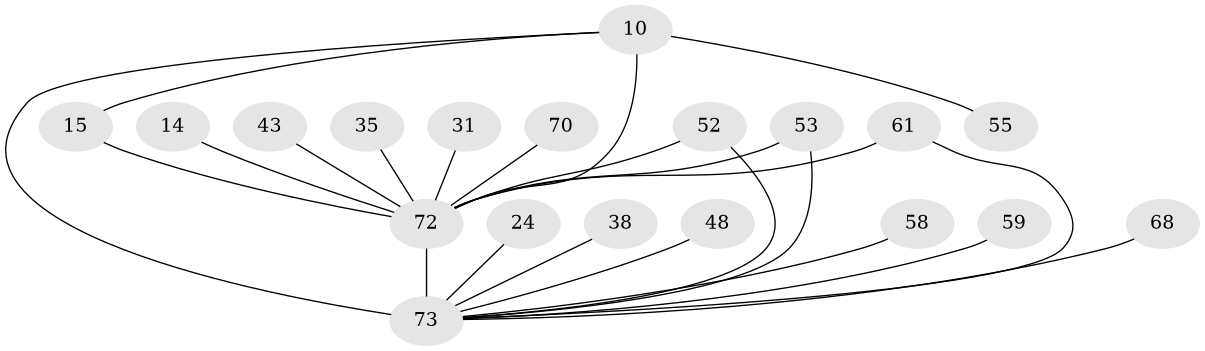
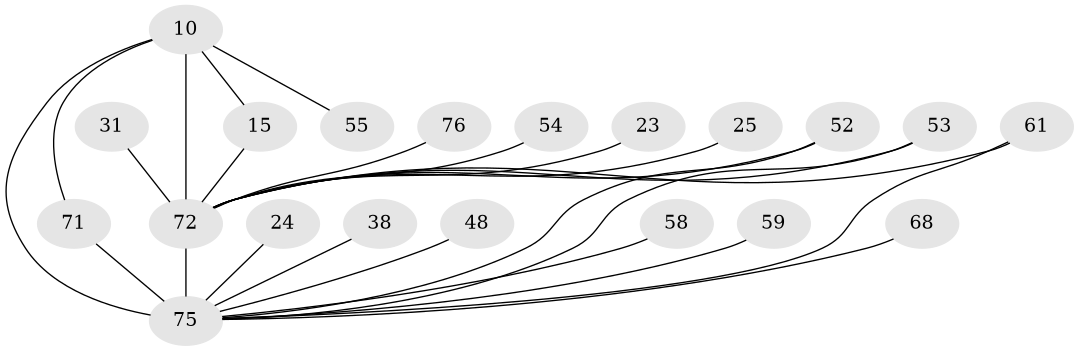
(173, 127) -> (551, 127)
(270, 127) -> (649, 127)
(367, 127) -> (746, 127)
(561, 127) -> (454, 127)
none -> (74, 224)
(427, 321) -> (186, 321)
